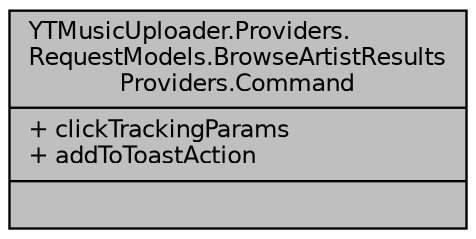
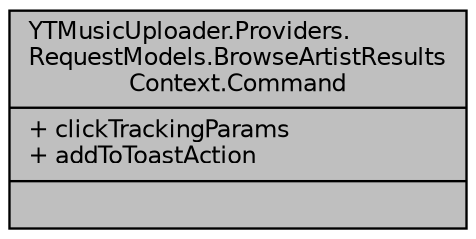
(238, 84) -> (238, 84)
